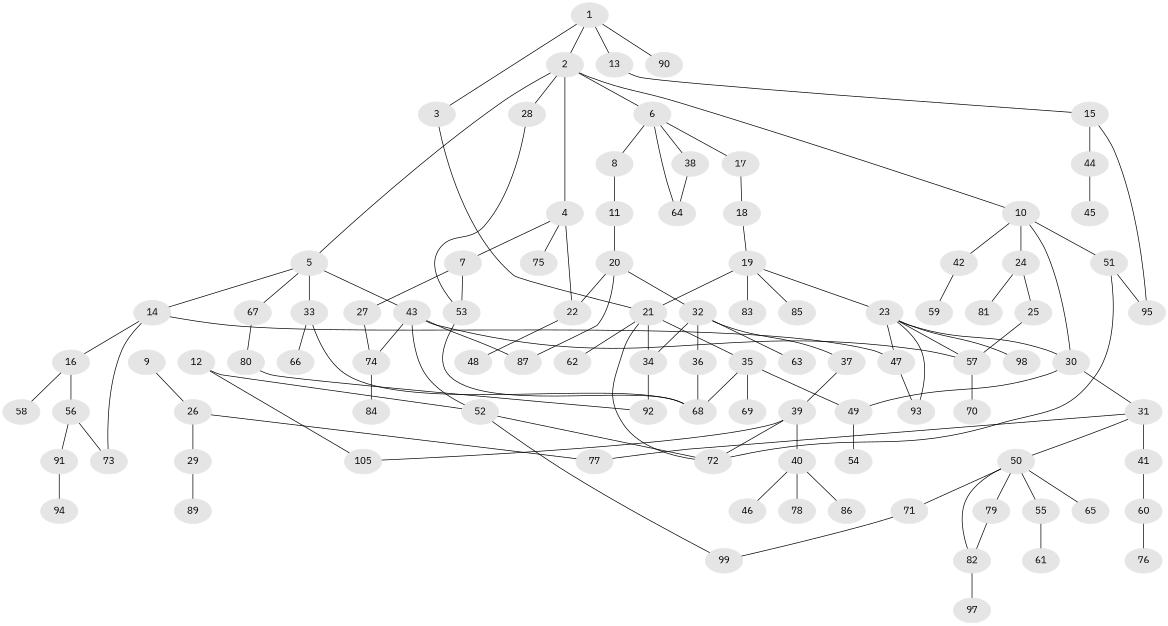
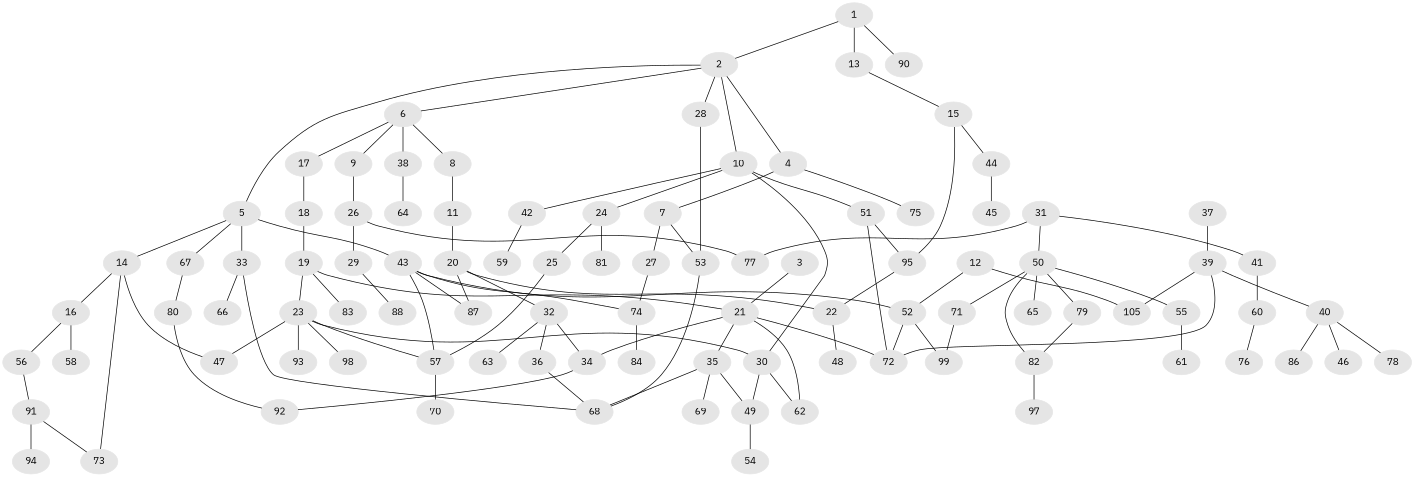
(513, 65) -> none
(662, 165) -> (378, 139)
(569, 263) -> (869, 288)
(797, 313) -> none
(772, 338) -> none
(906, 387) -> none
(1107, 387) -> (781, 387)
(90, 437) -> (65, 437)
(193, 511) -> (397, 313)
